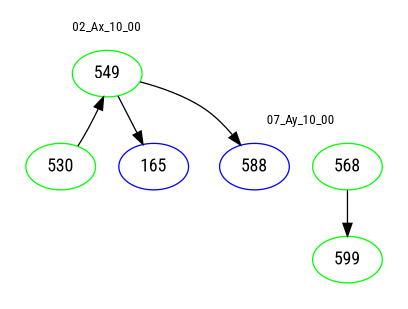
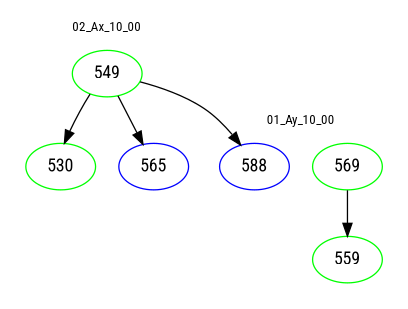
(301, 121) -> (301, 121)
(89, 128) -> (79, 112)
(154, 167) -> (154, 167)
(347, 167) -> (347, 167)
(347, 260) -> (347, 260)
